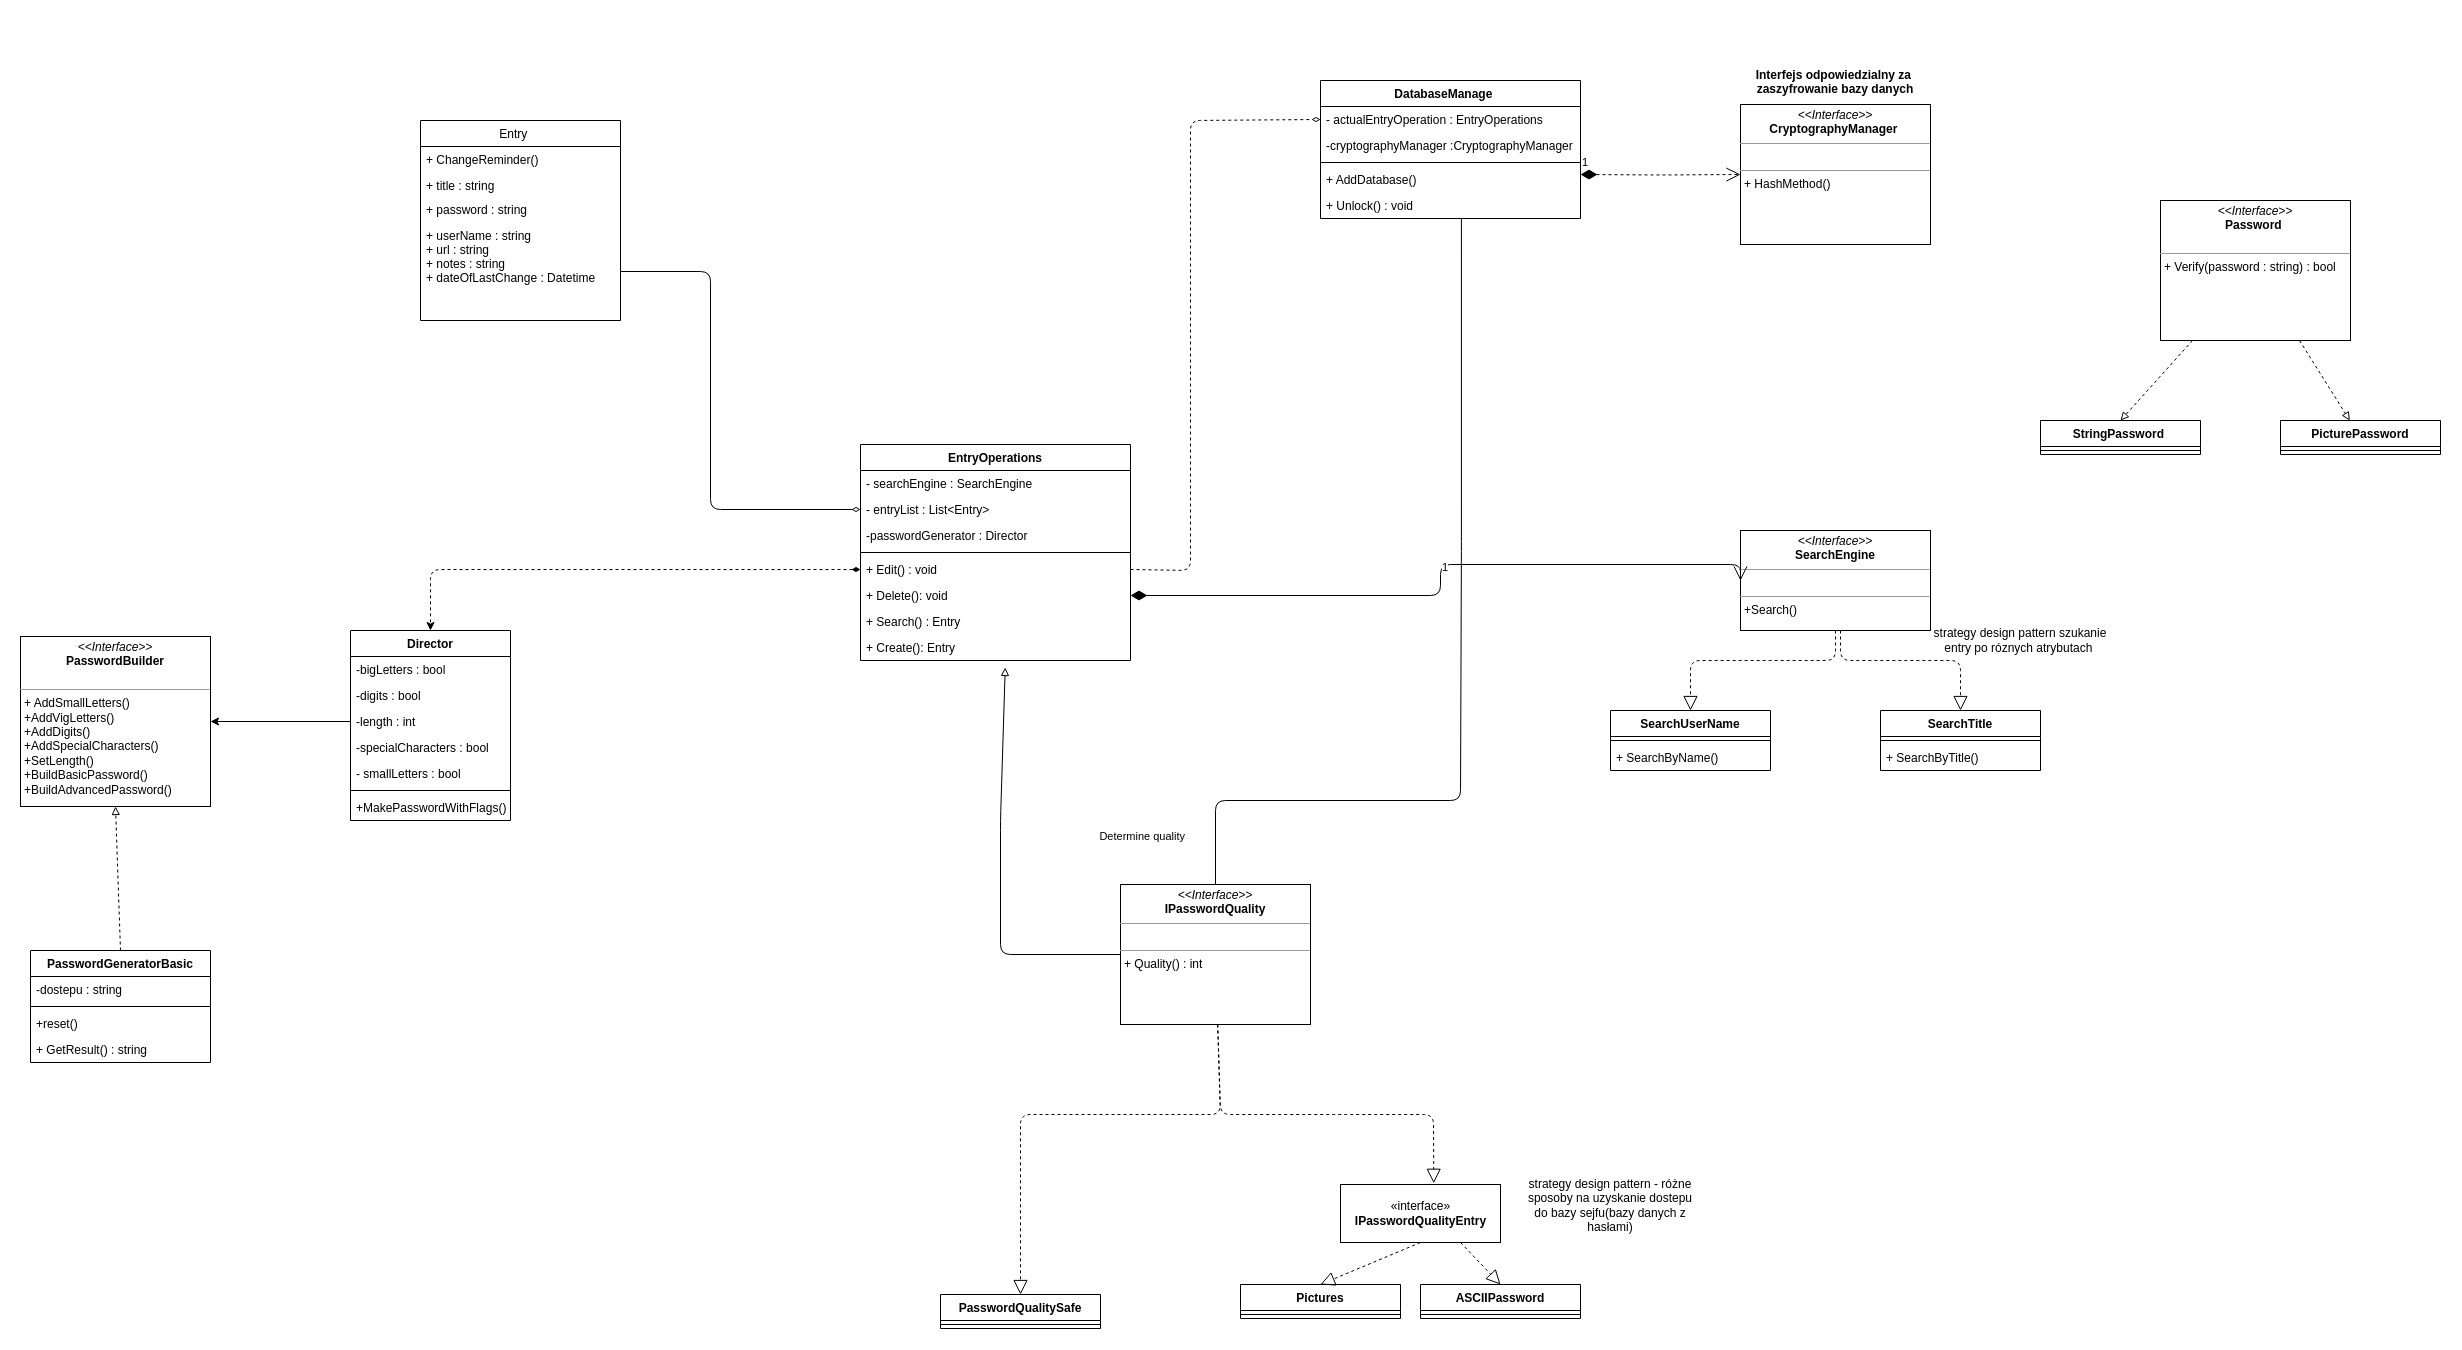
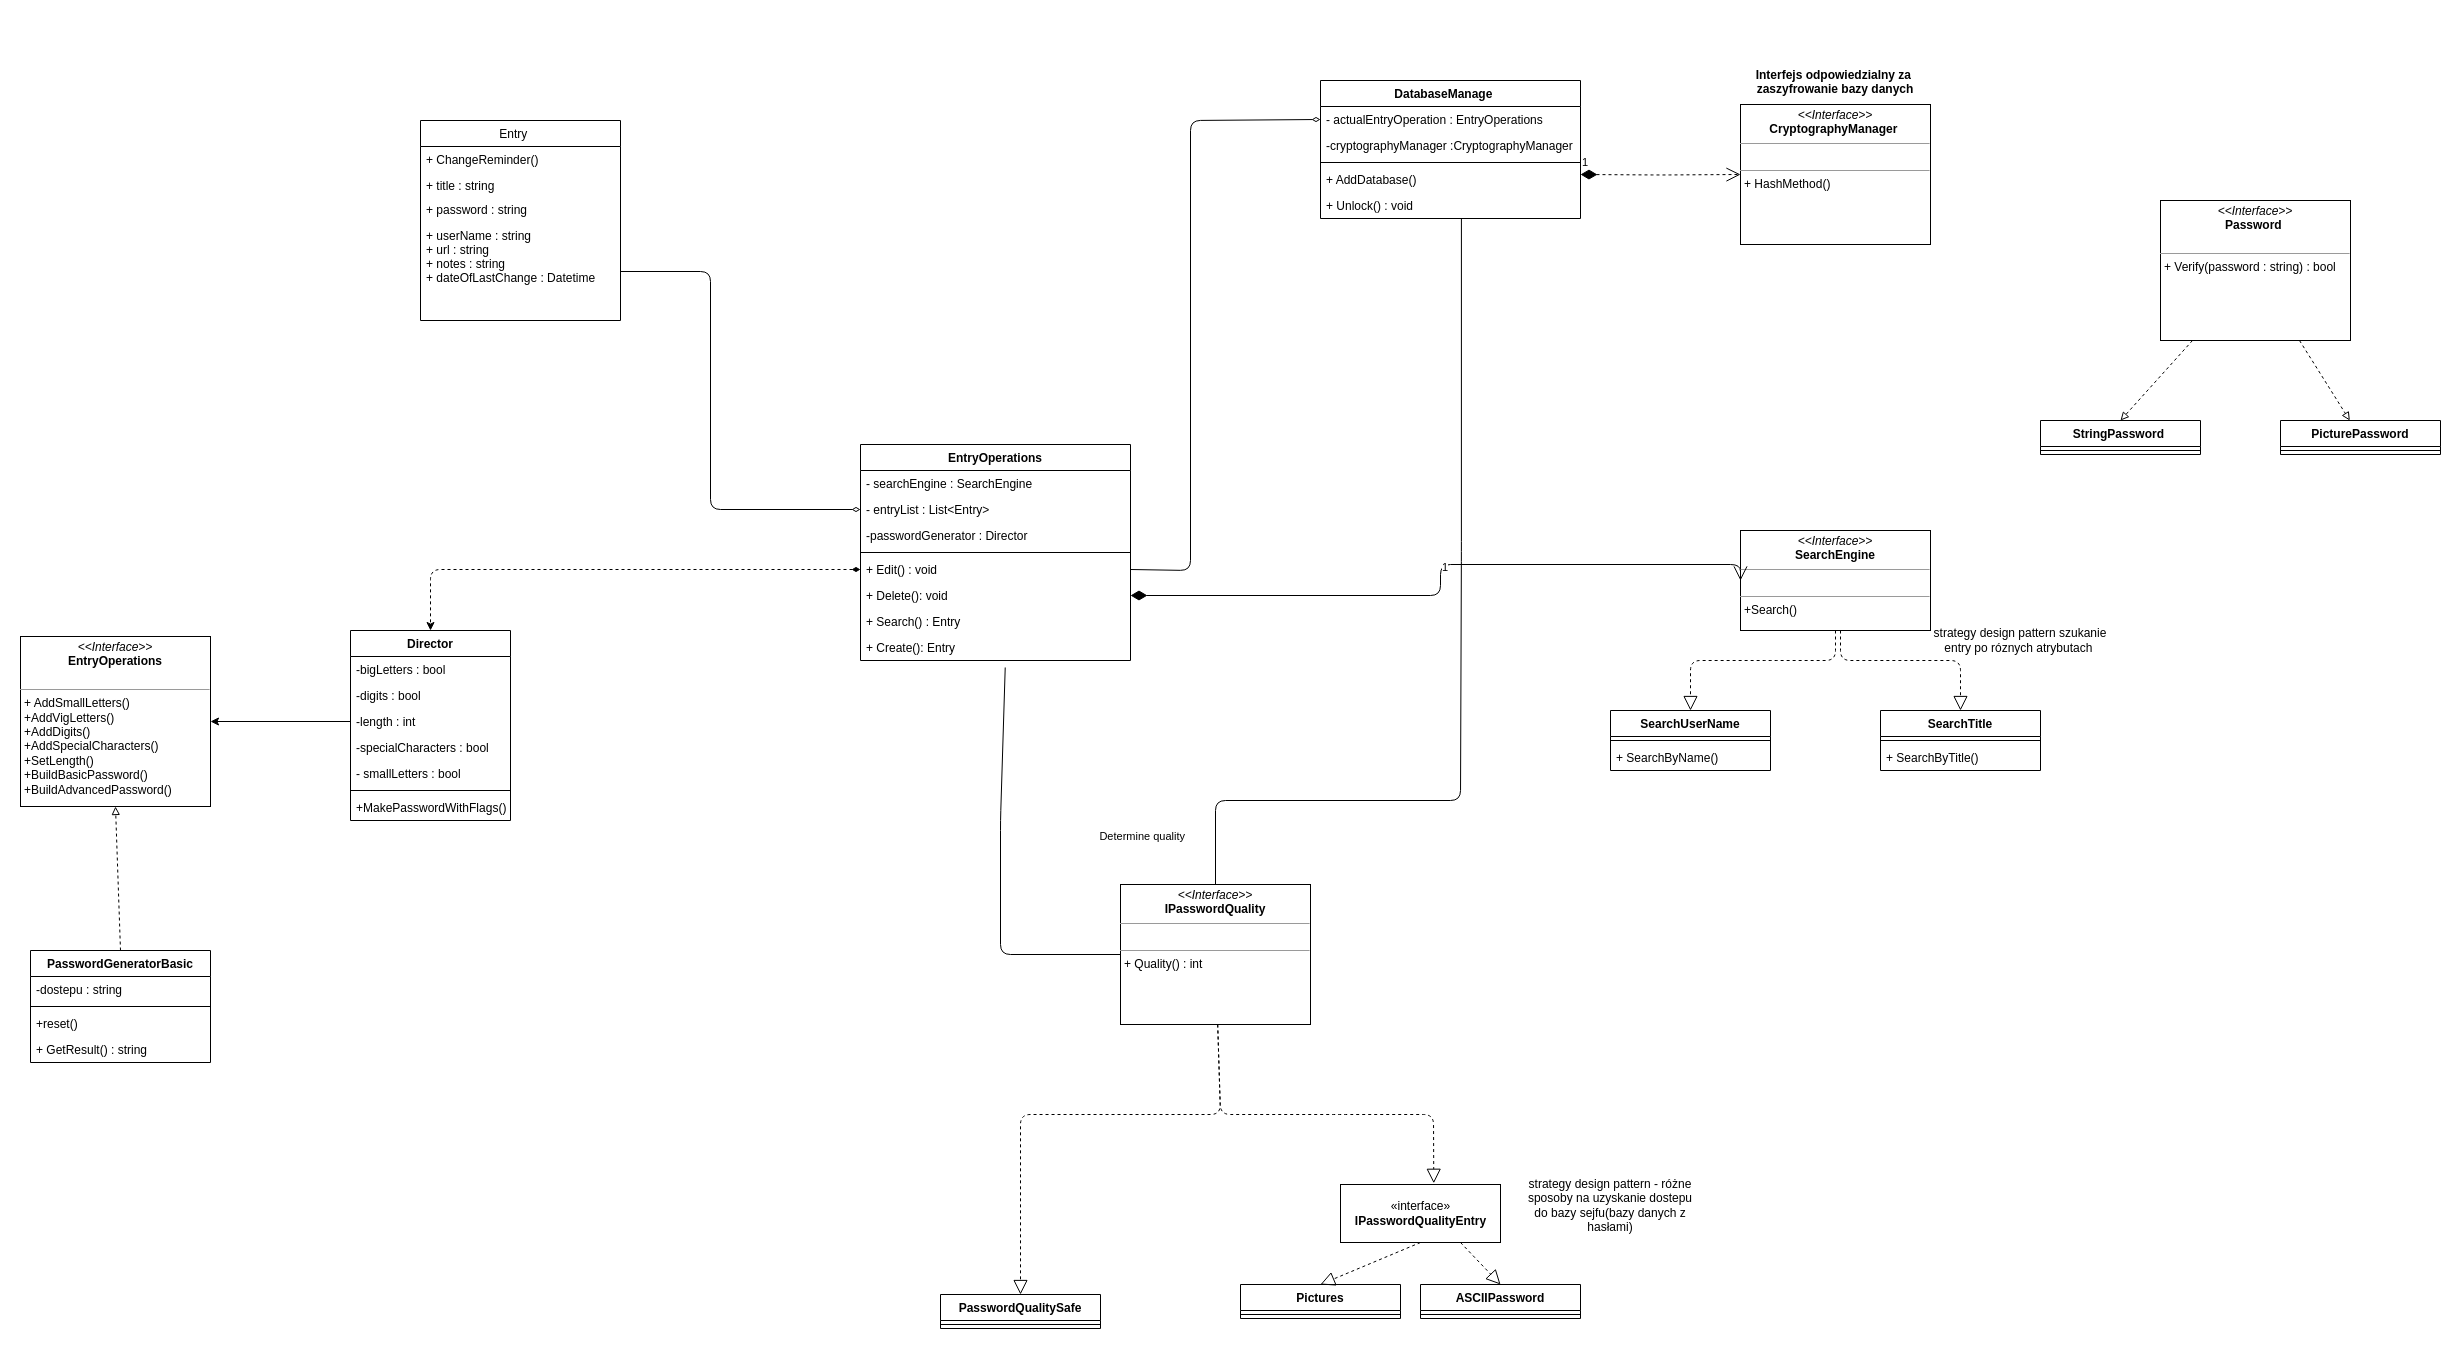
(1191, 315) -> (1191, 315)
(1005, 677) -> (1005, 673)
(98, 701) -> (98, 701)
